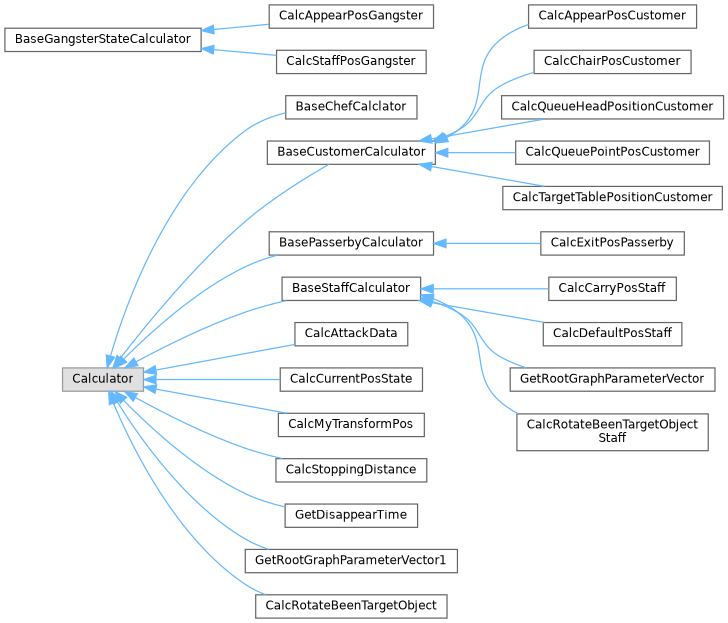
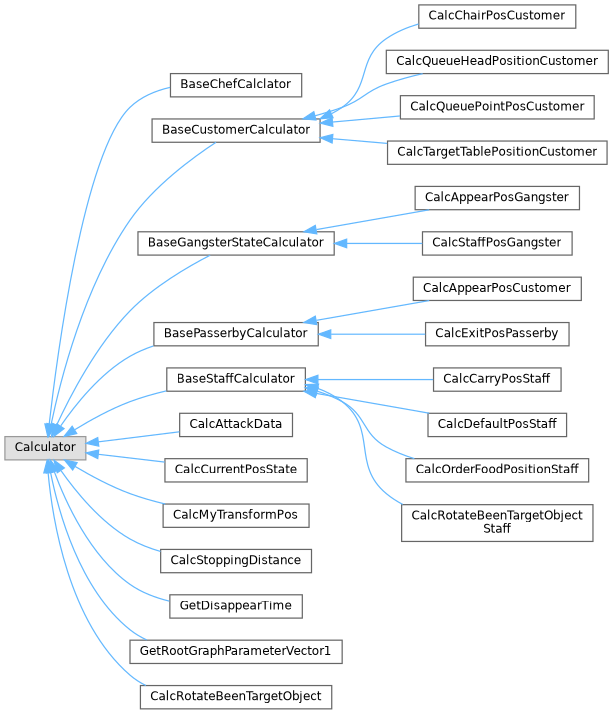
(481, 76) -> (373, 310)
none -> (117, 325)
(613, 380) -> (497, 470)
